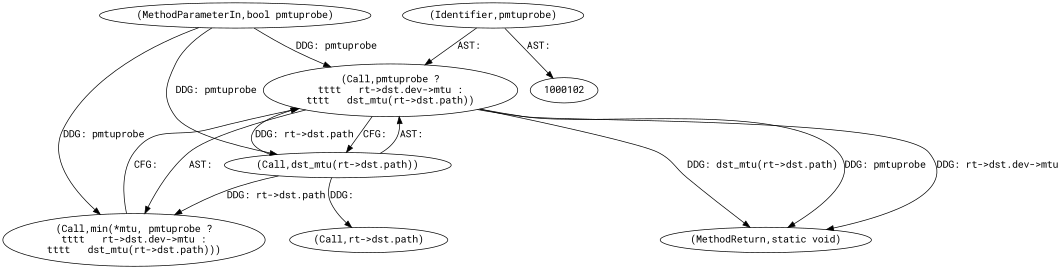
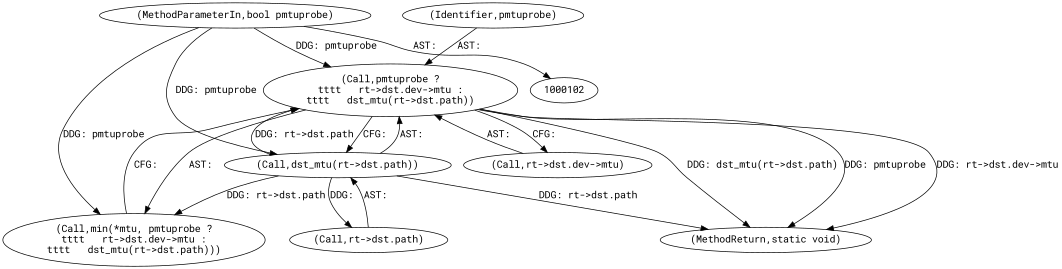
(526, 51) -> (424, 53)
none -> (558, 165)
none -> (549, 202)
none -> (365, 204)
